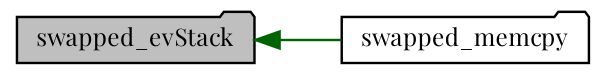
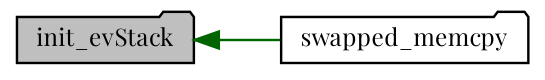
(136, 40) -> (105, 40)
